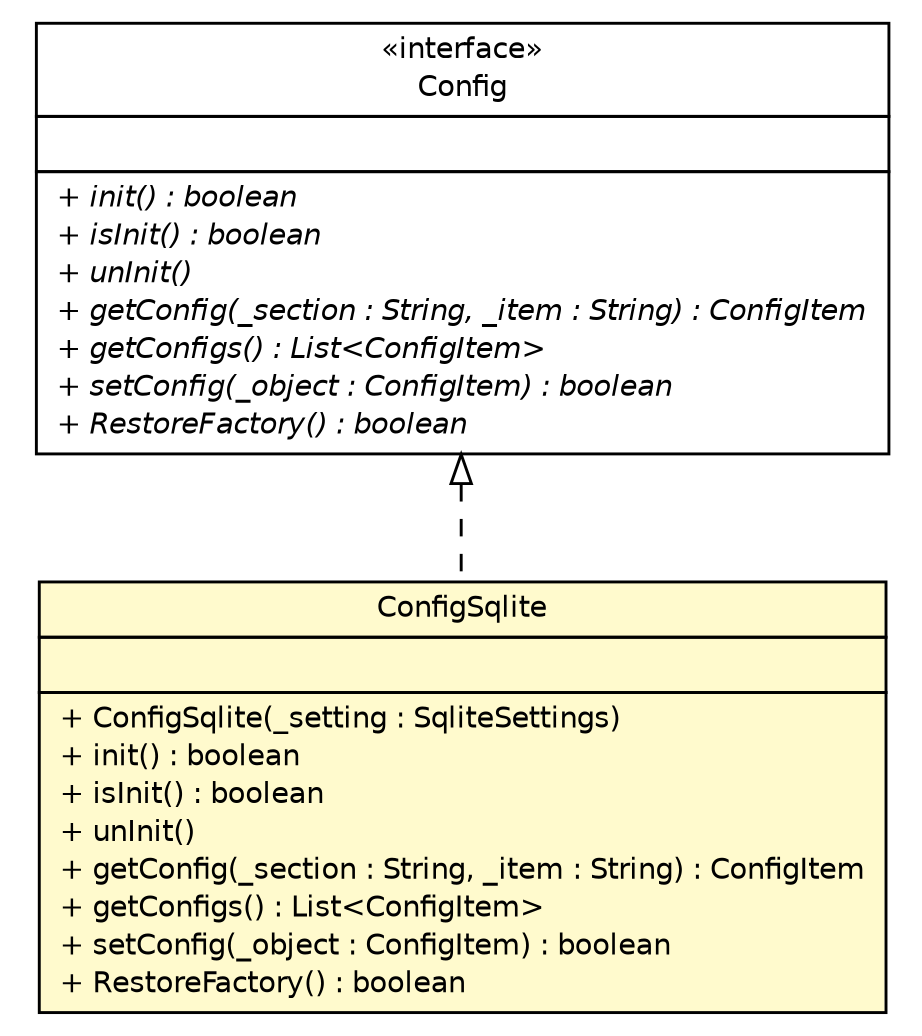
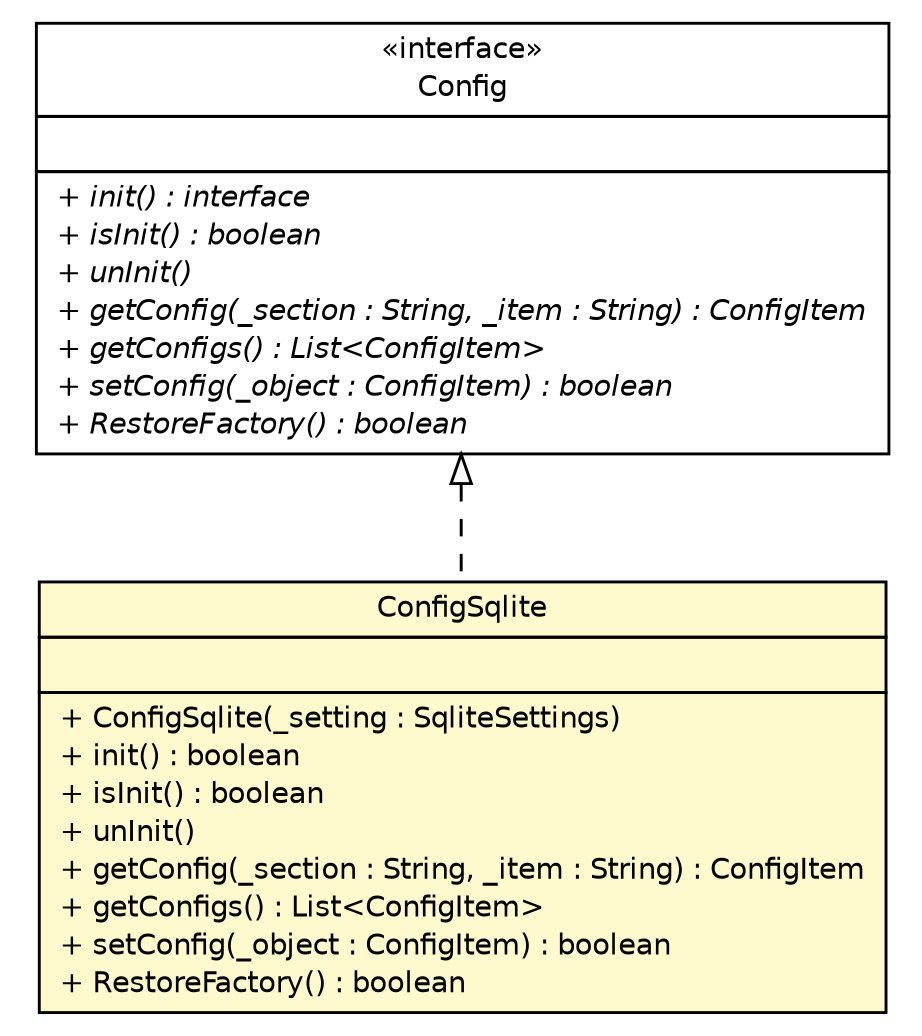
(177, 198) -> (185, 198)
